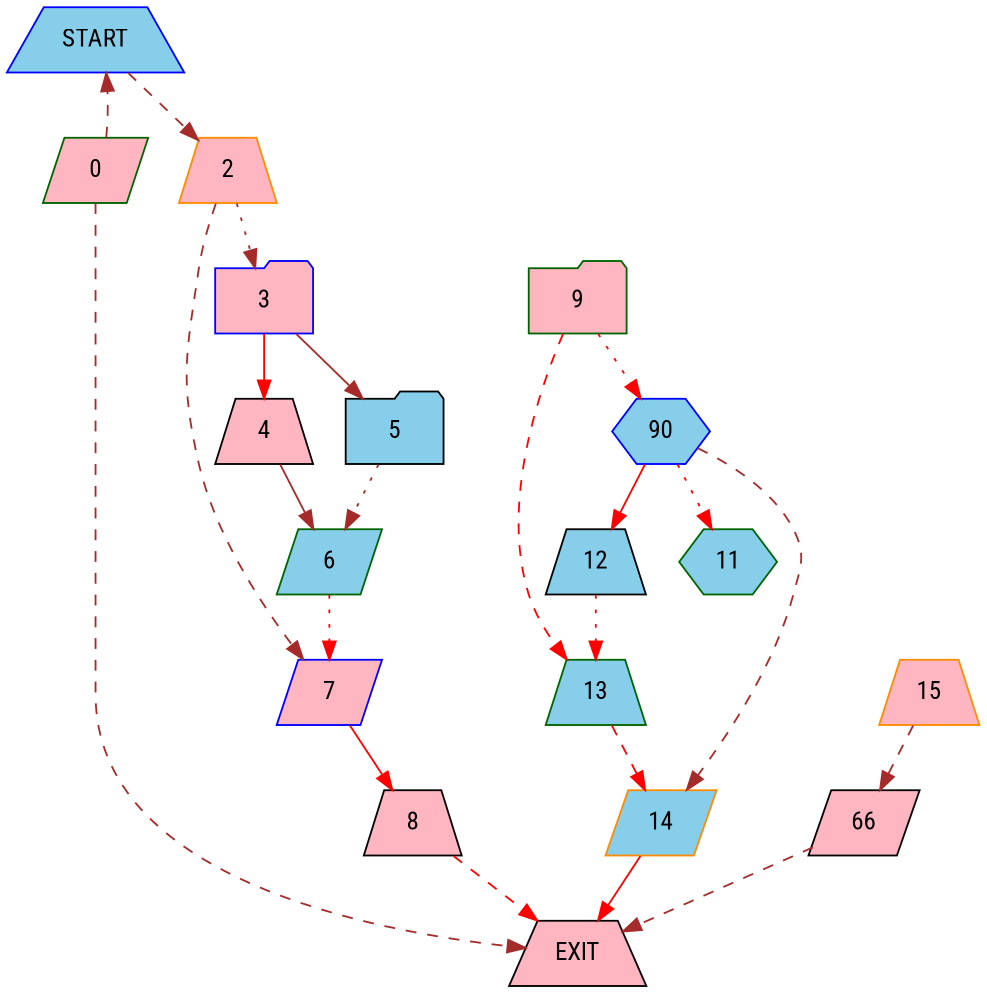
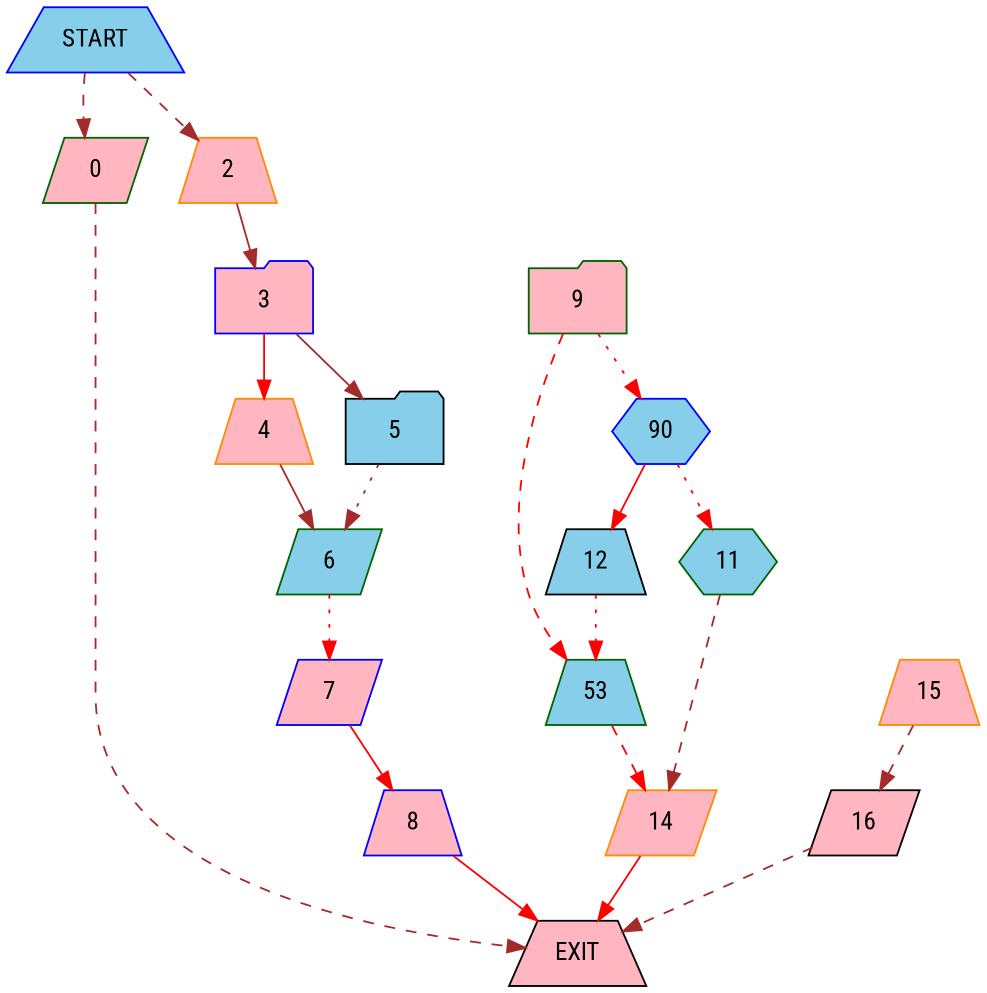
(108, 114) -> (83, 96)
(244, 227) -> (244, 227)
(264, 431) -> (264, 431)
(193, 435) -> none
(792, 599) -> (697, 683)
(596, 692) -> (596, 692)
(413, 823) -> (413, 823)
(661, 823) -> (661, 823)
(864, 823) -> (864, 823)
(488, 883) -> (488, 883)
